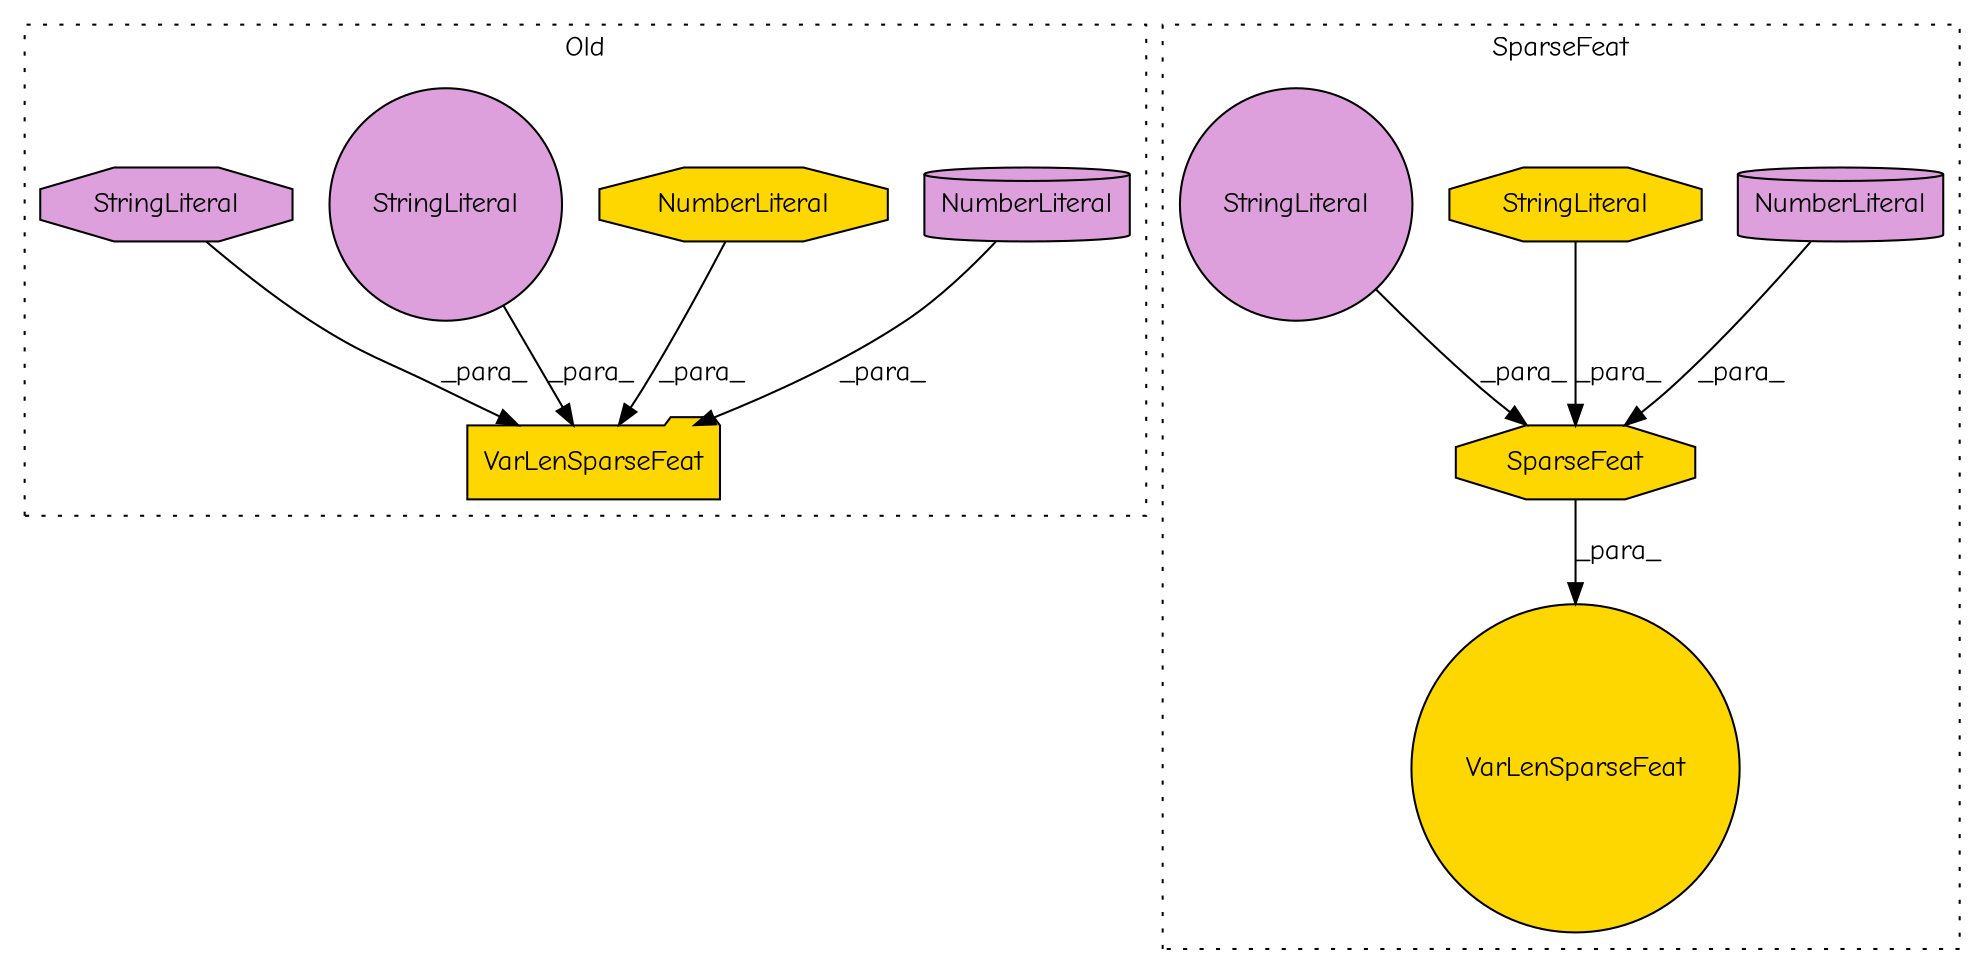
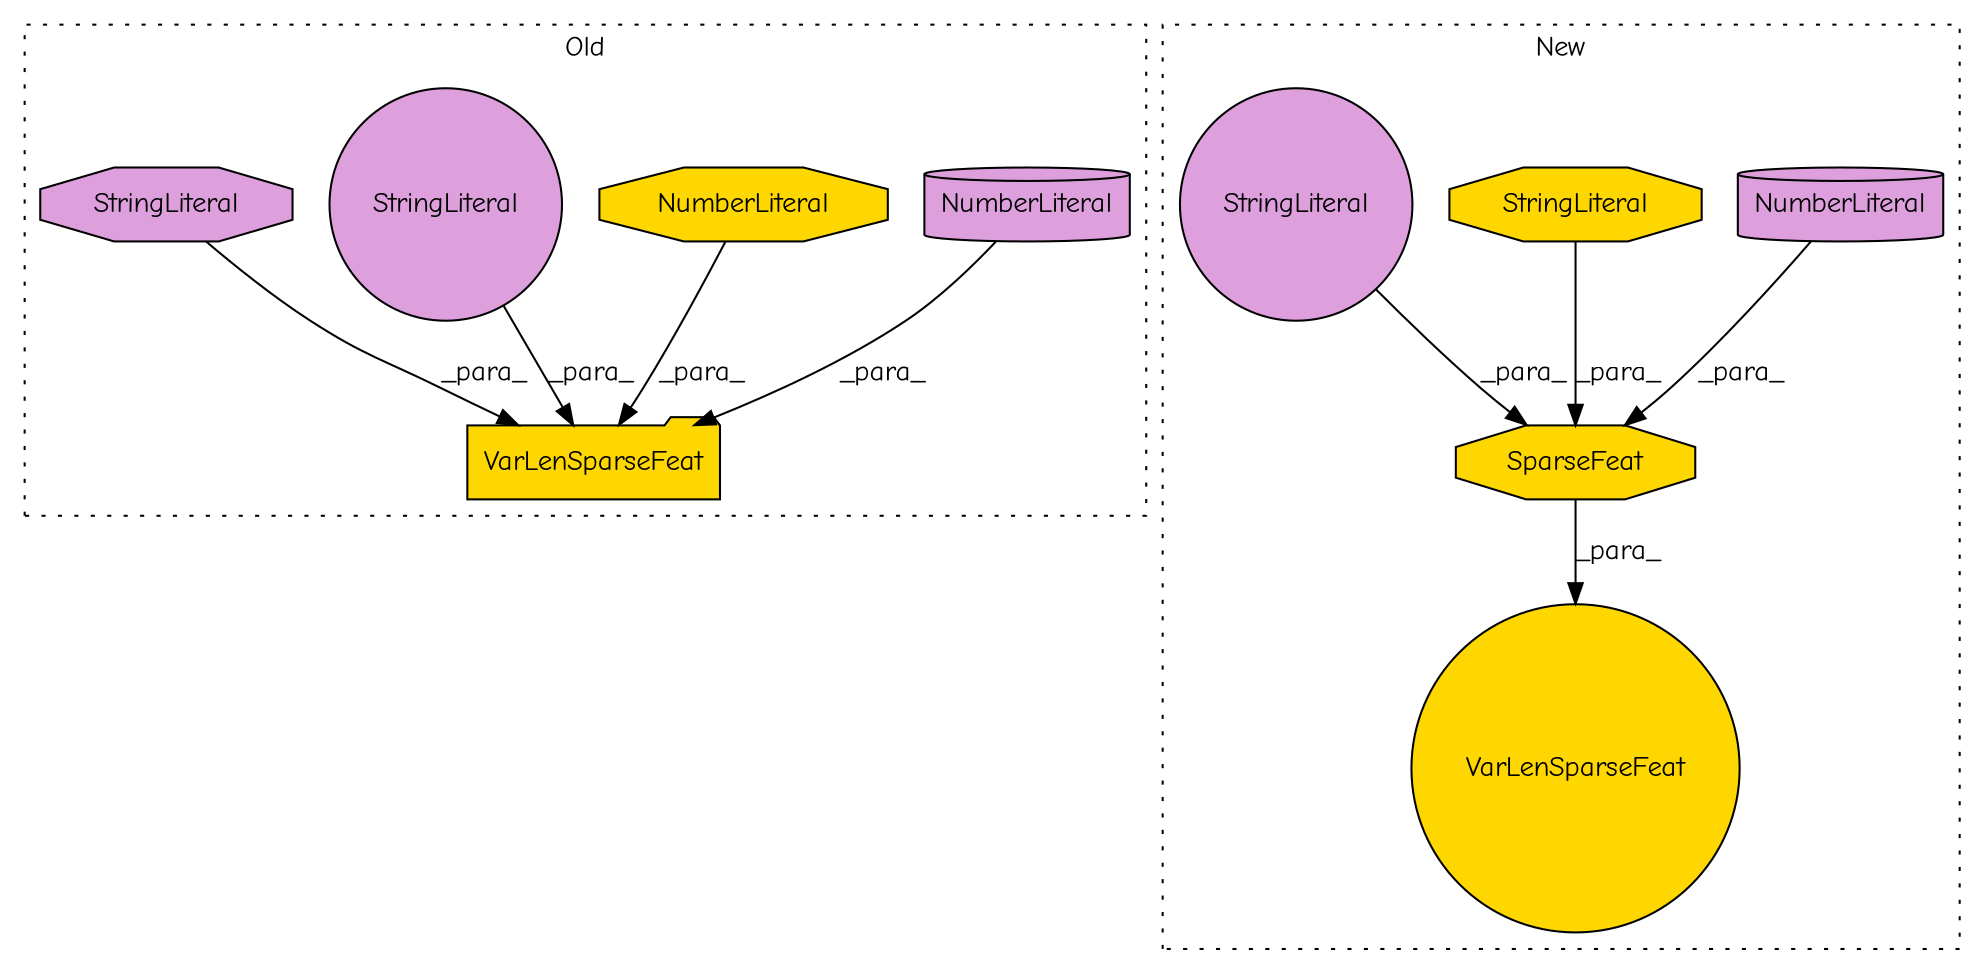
(1561, 48) -> (1561, 48)
